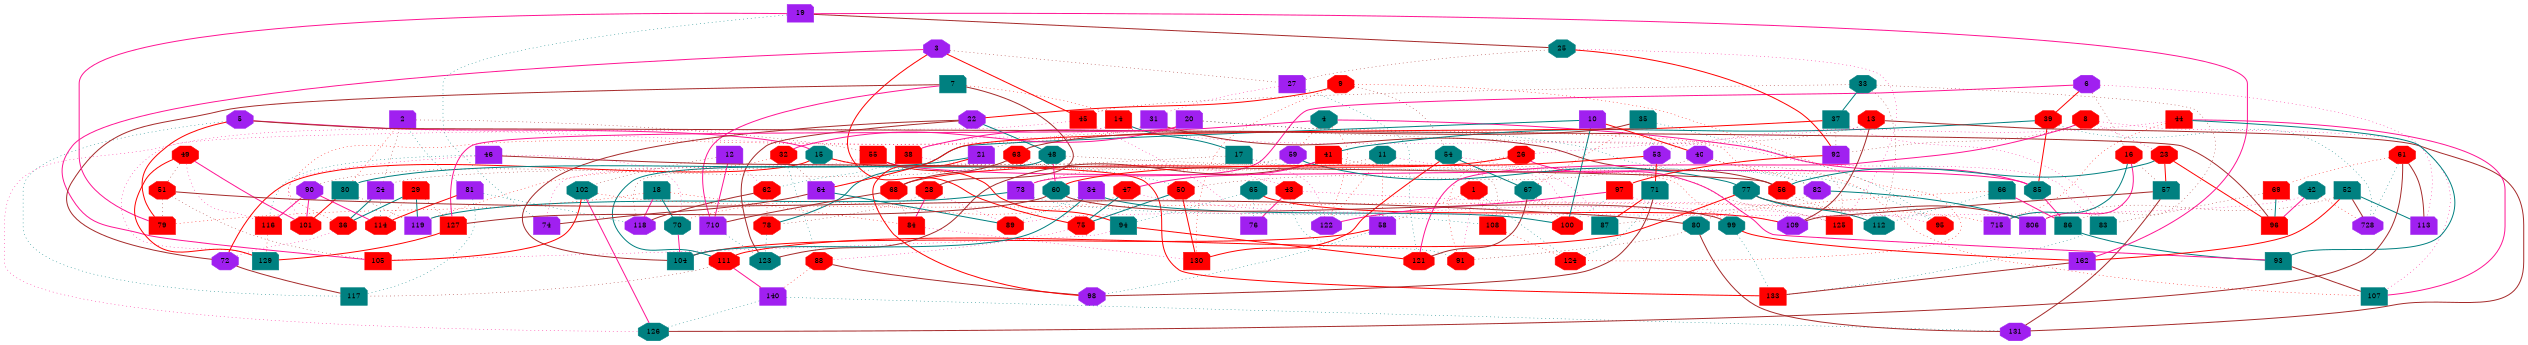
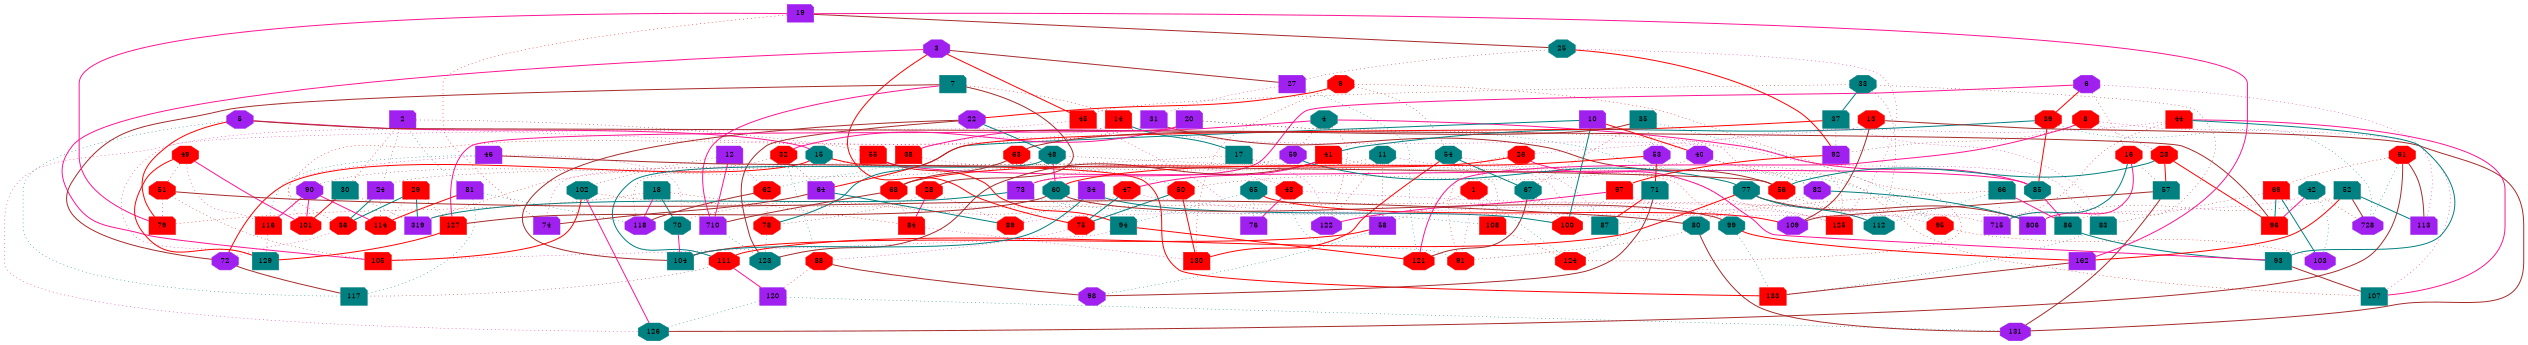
(525, 50) -> (525, 50)
(1114, 66) -> (1114, 66)
(981, 155) -> none
(418, 226) -> (418, 226)
none -> (2320, 261)
(773, 296) -> (773, 296)
